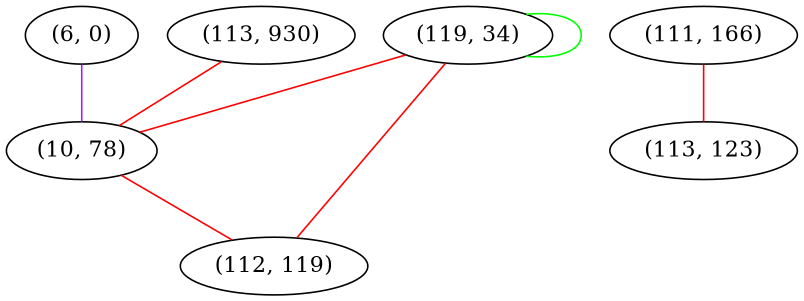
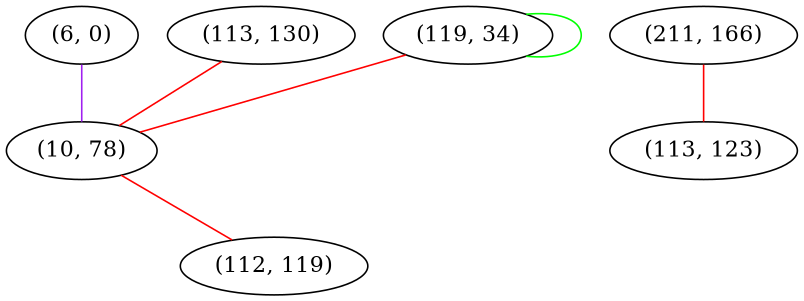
(261, 35) -> (261, 35)
(704, 35) -> (704, 35)
(371, 150) -> none
